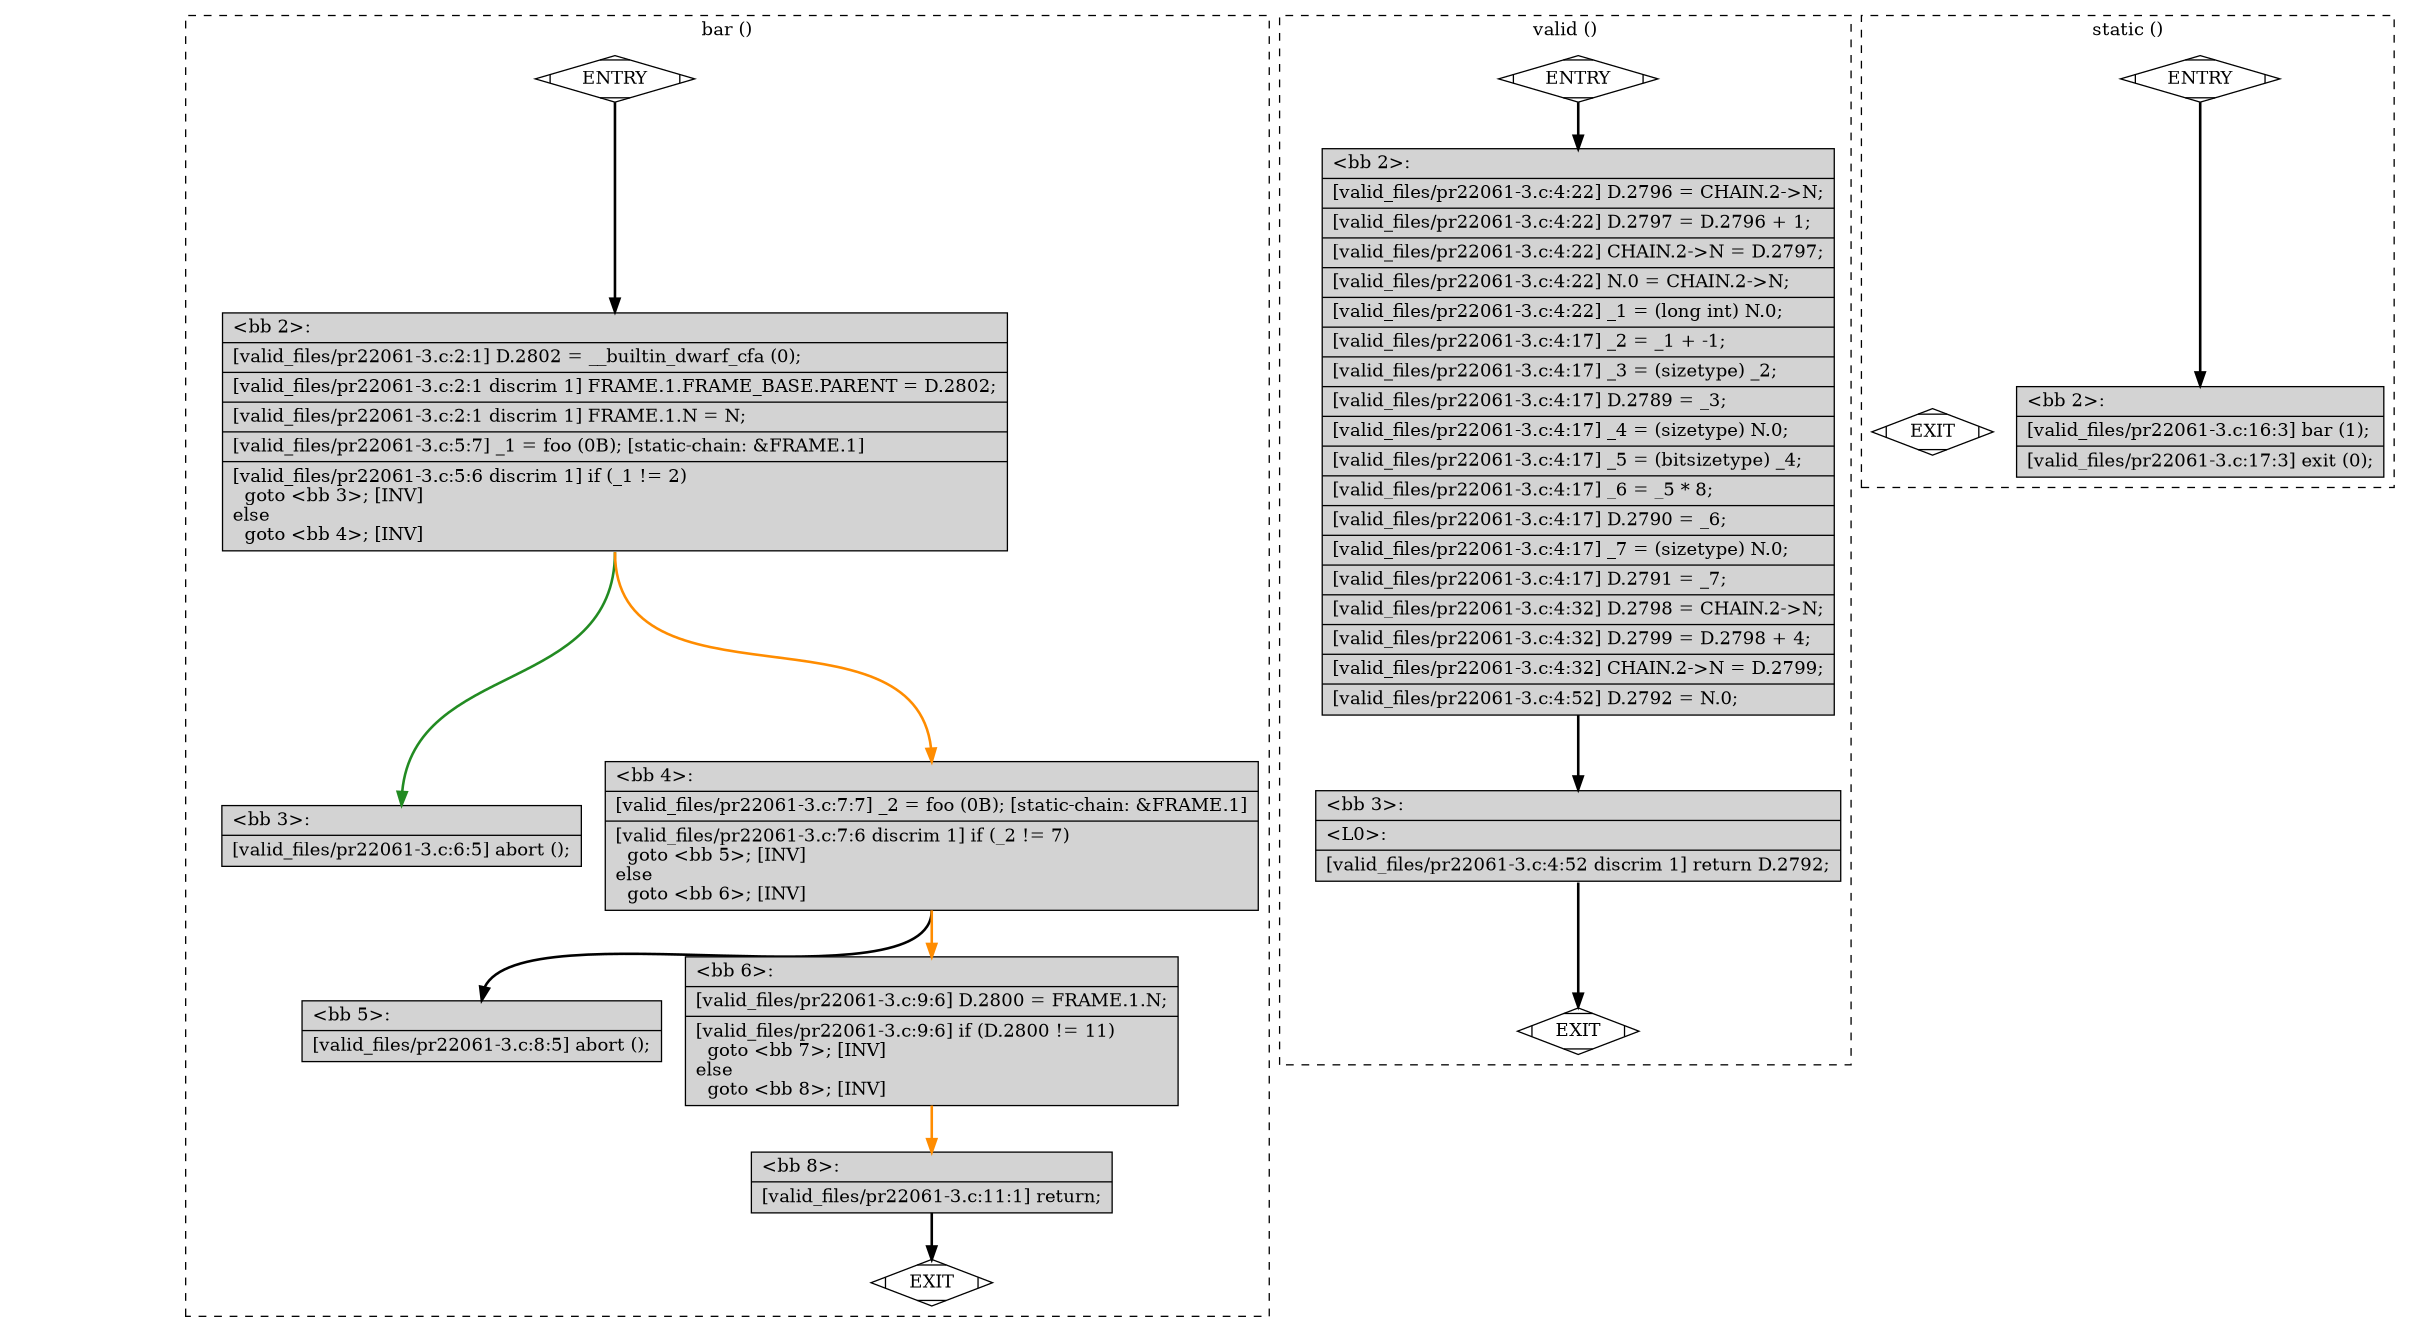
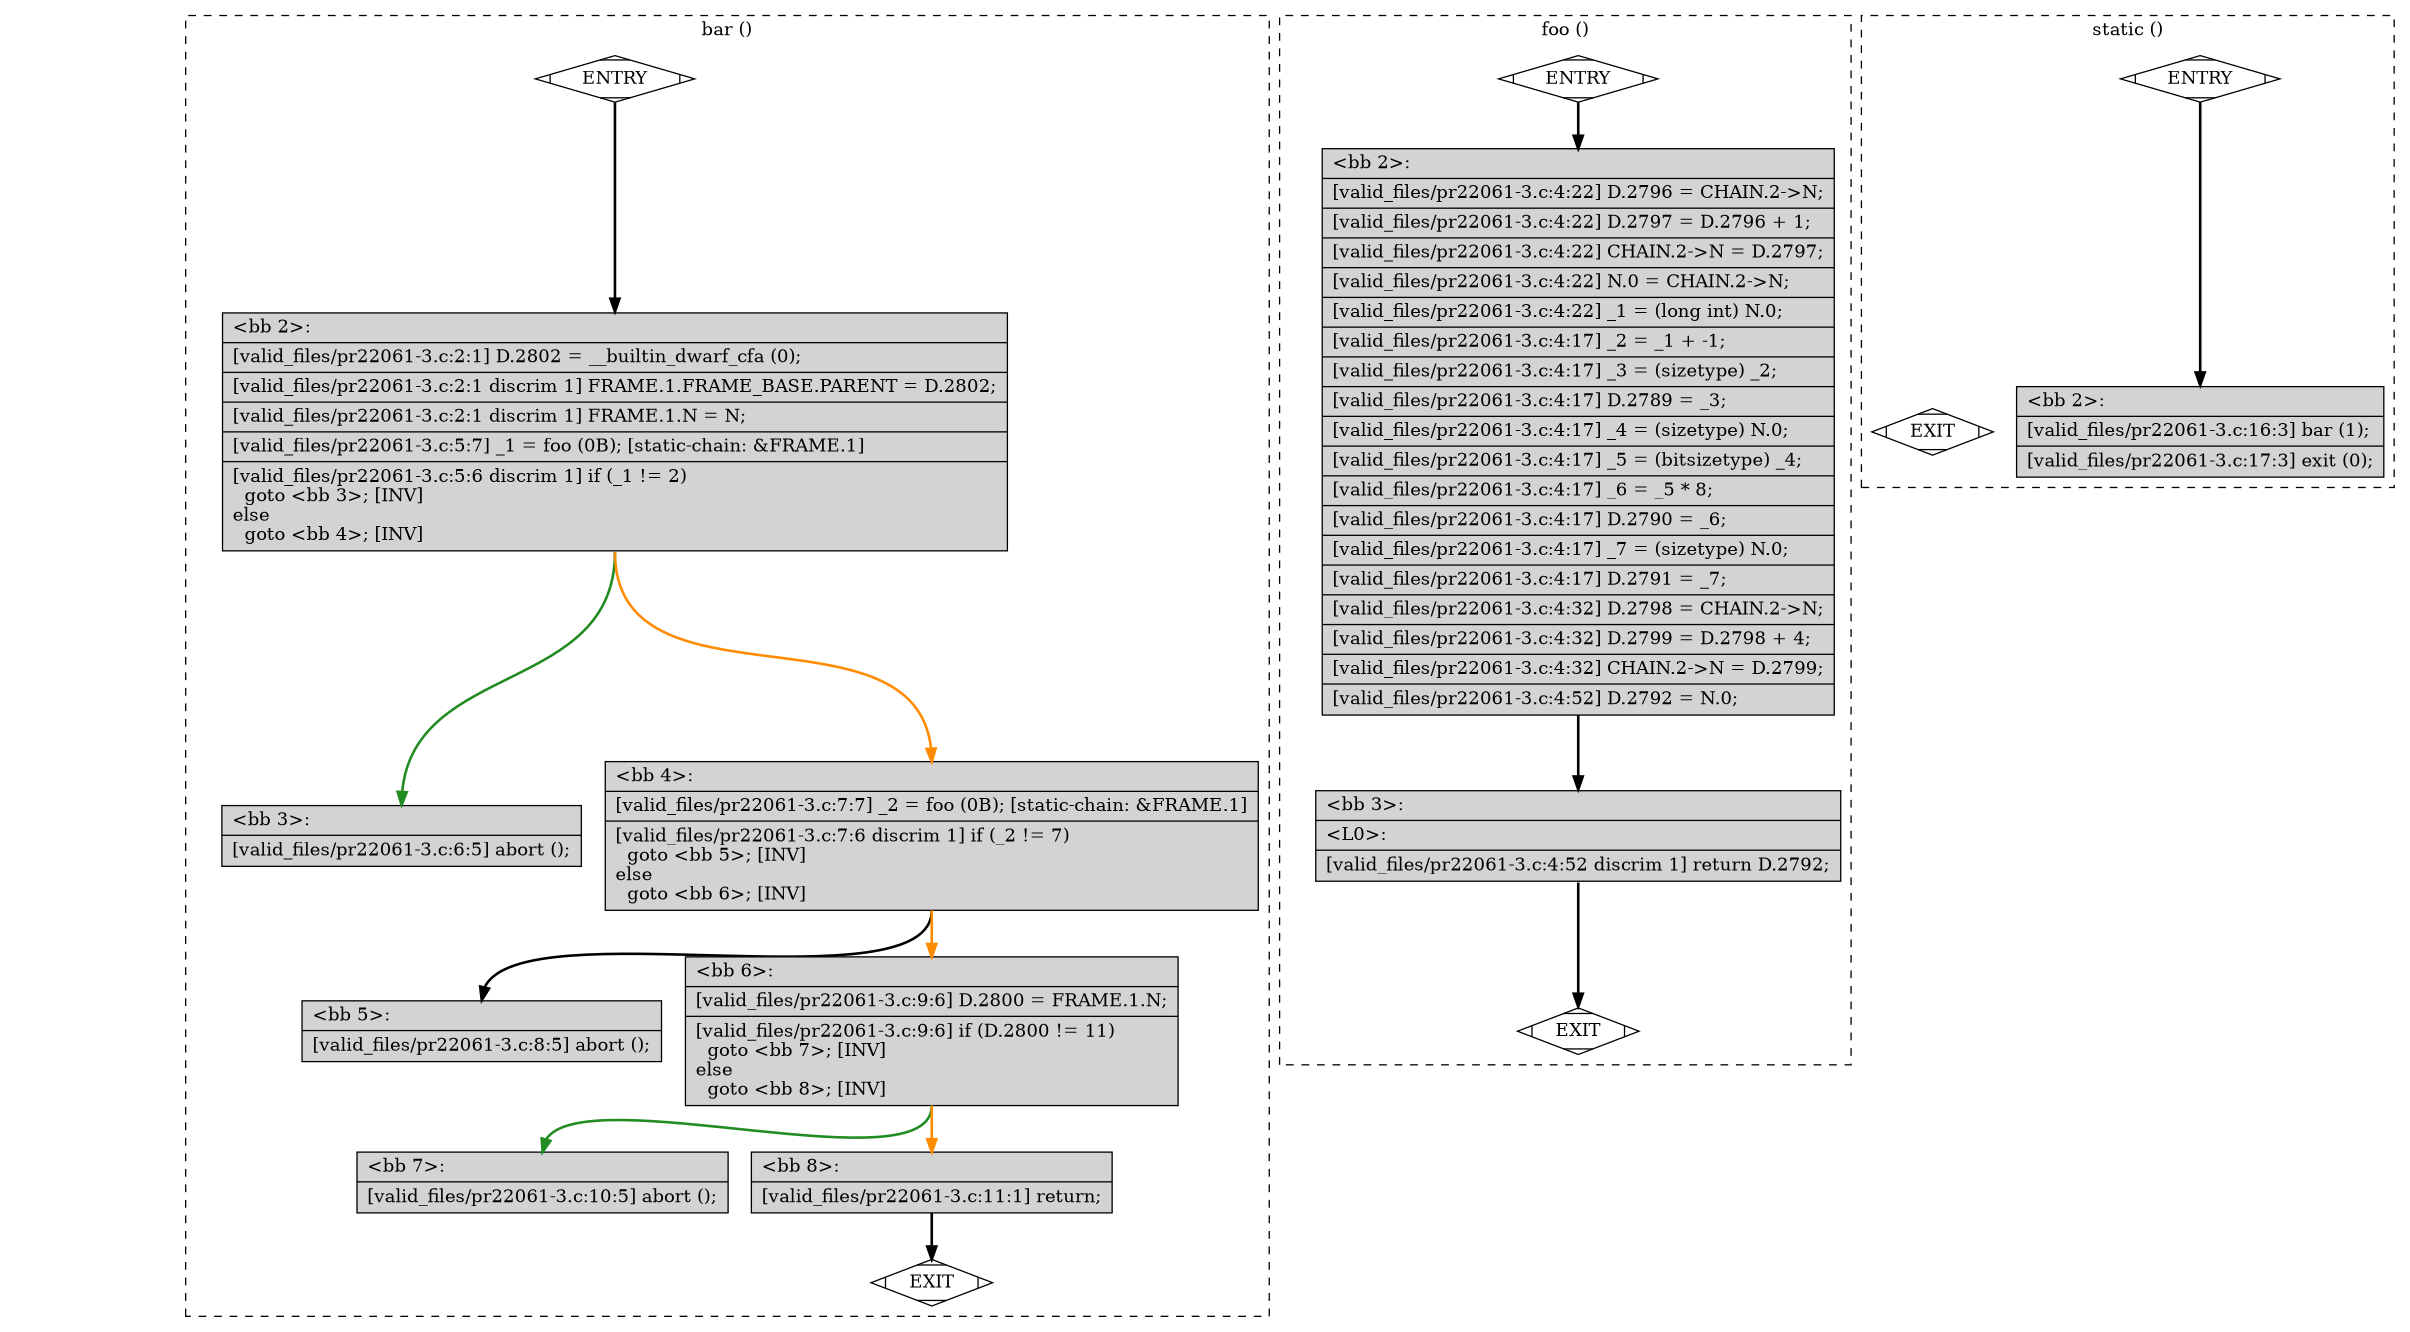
(1565, 30) -> (1565, 30)
none -> (543, 1182)
